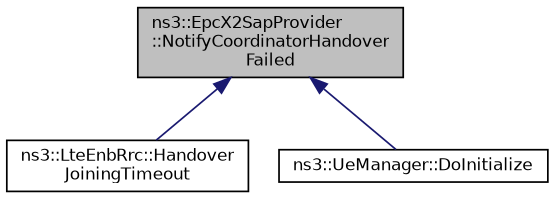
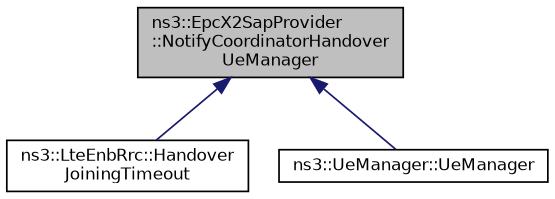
(271, 43) -> (271, 43)
(413, 166) -> (413, 166)
